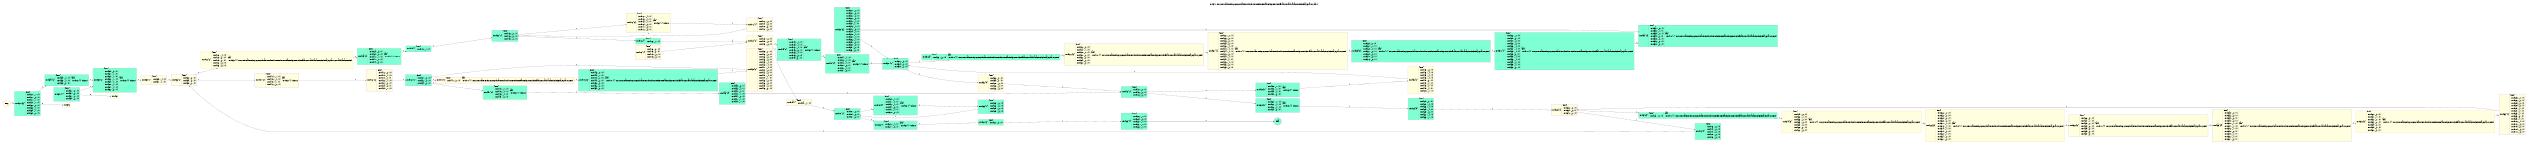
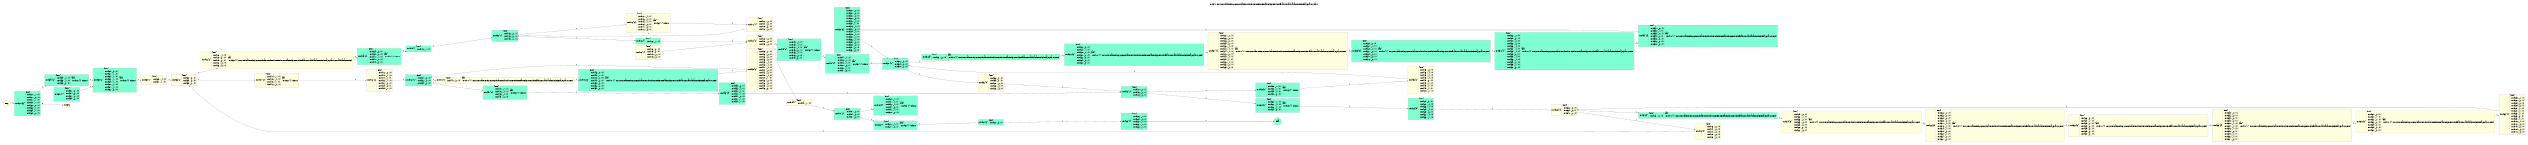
(1134, 55) -> (1134, 55)
(115, 96) -> none
(991, 107) -> none
(1708, 131) -> (1708, 131)
